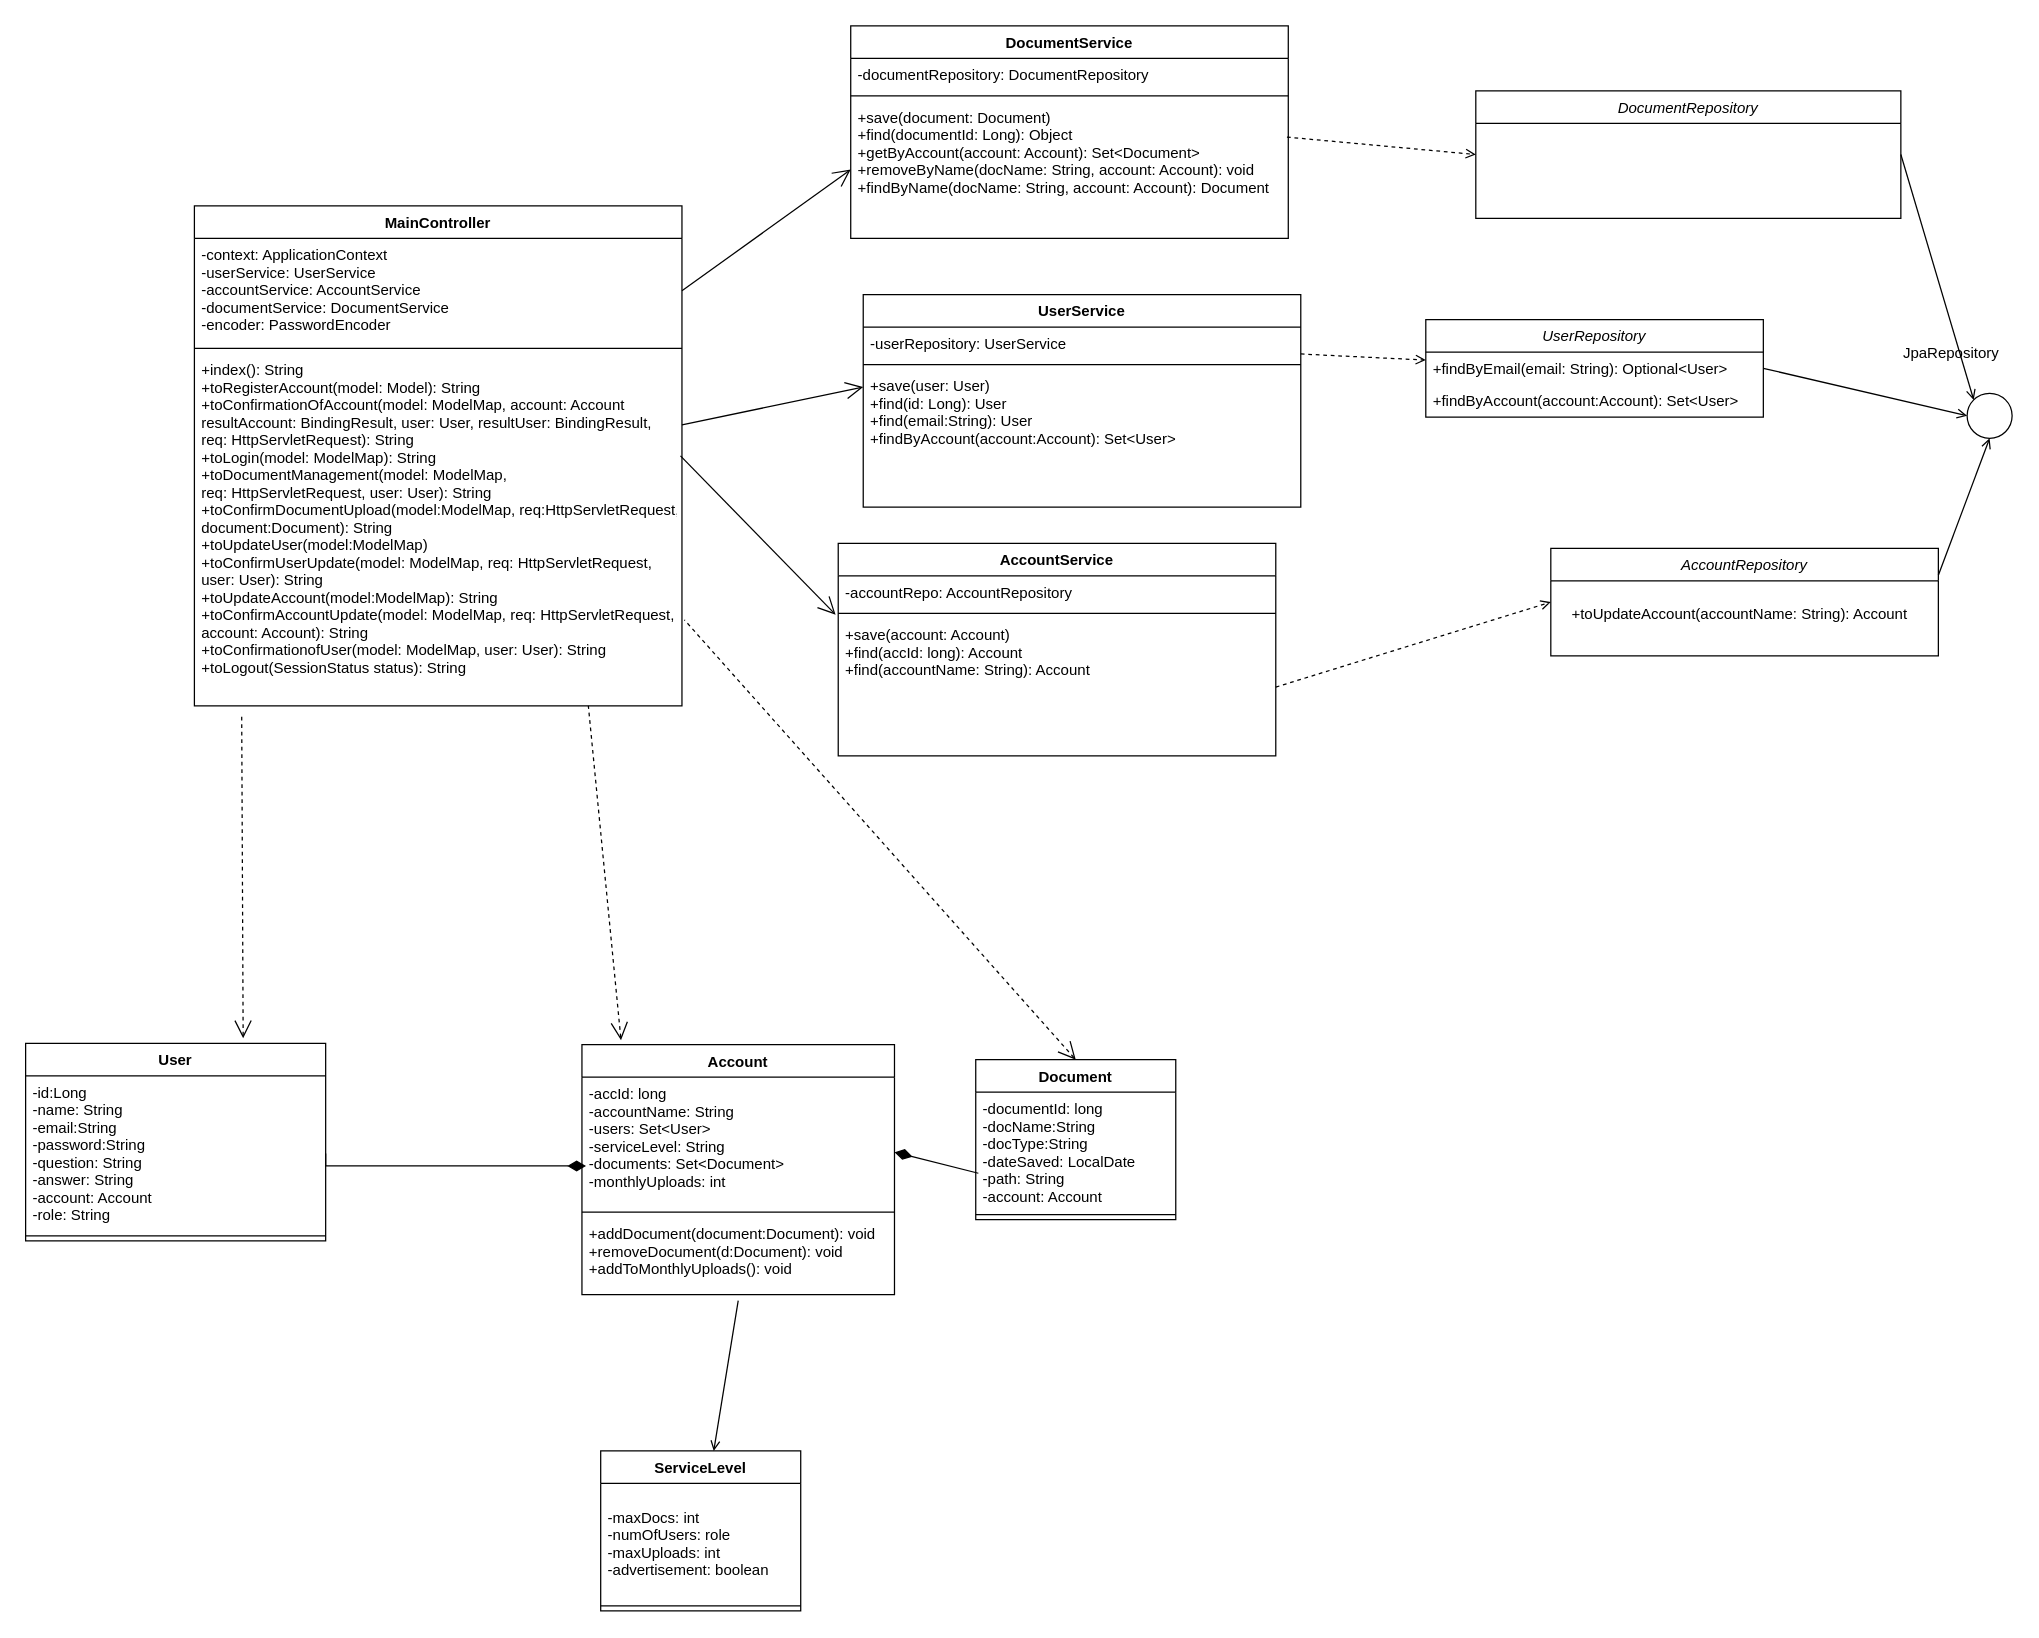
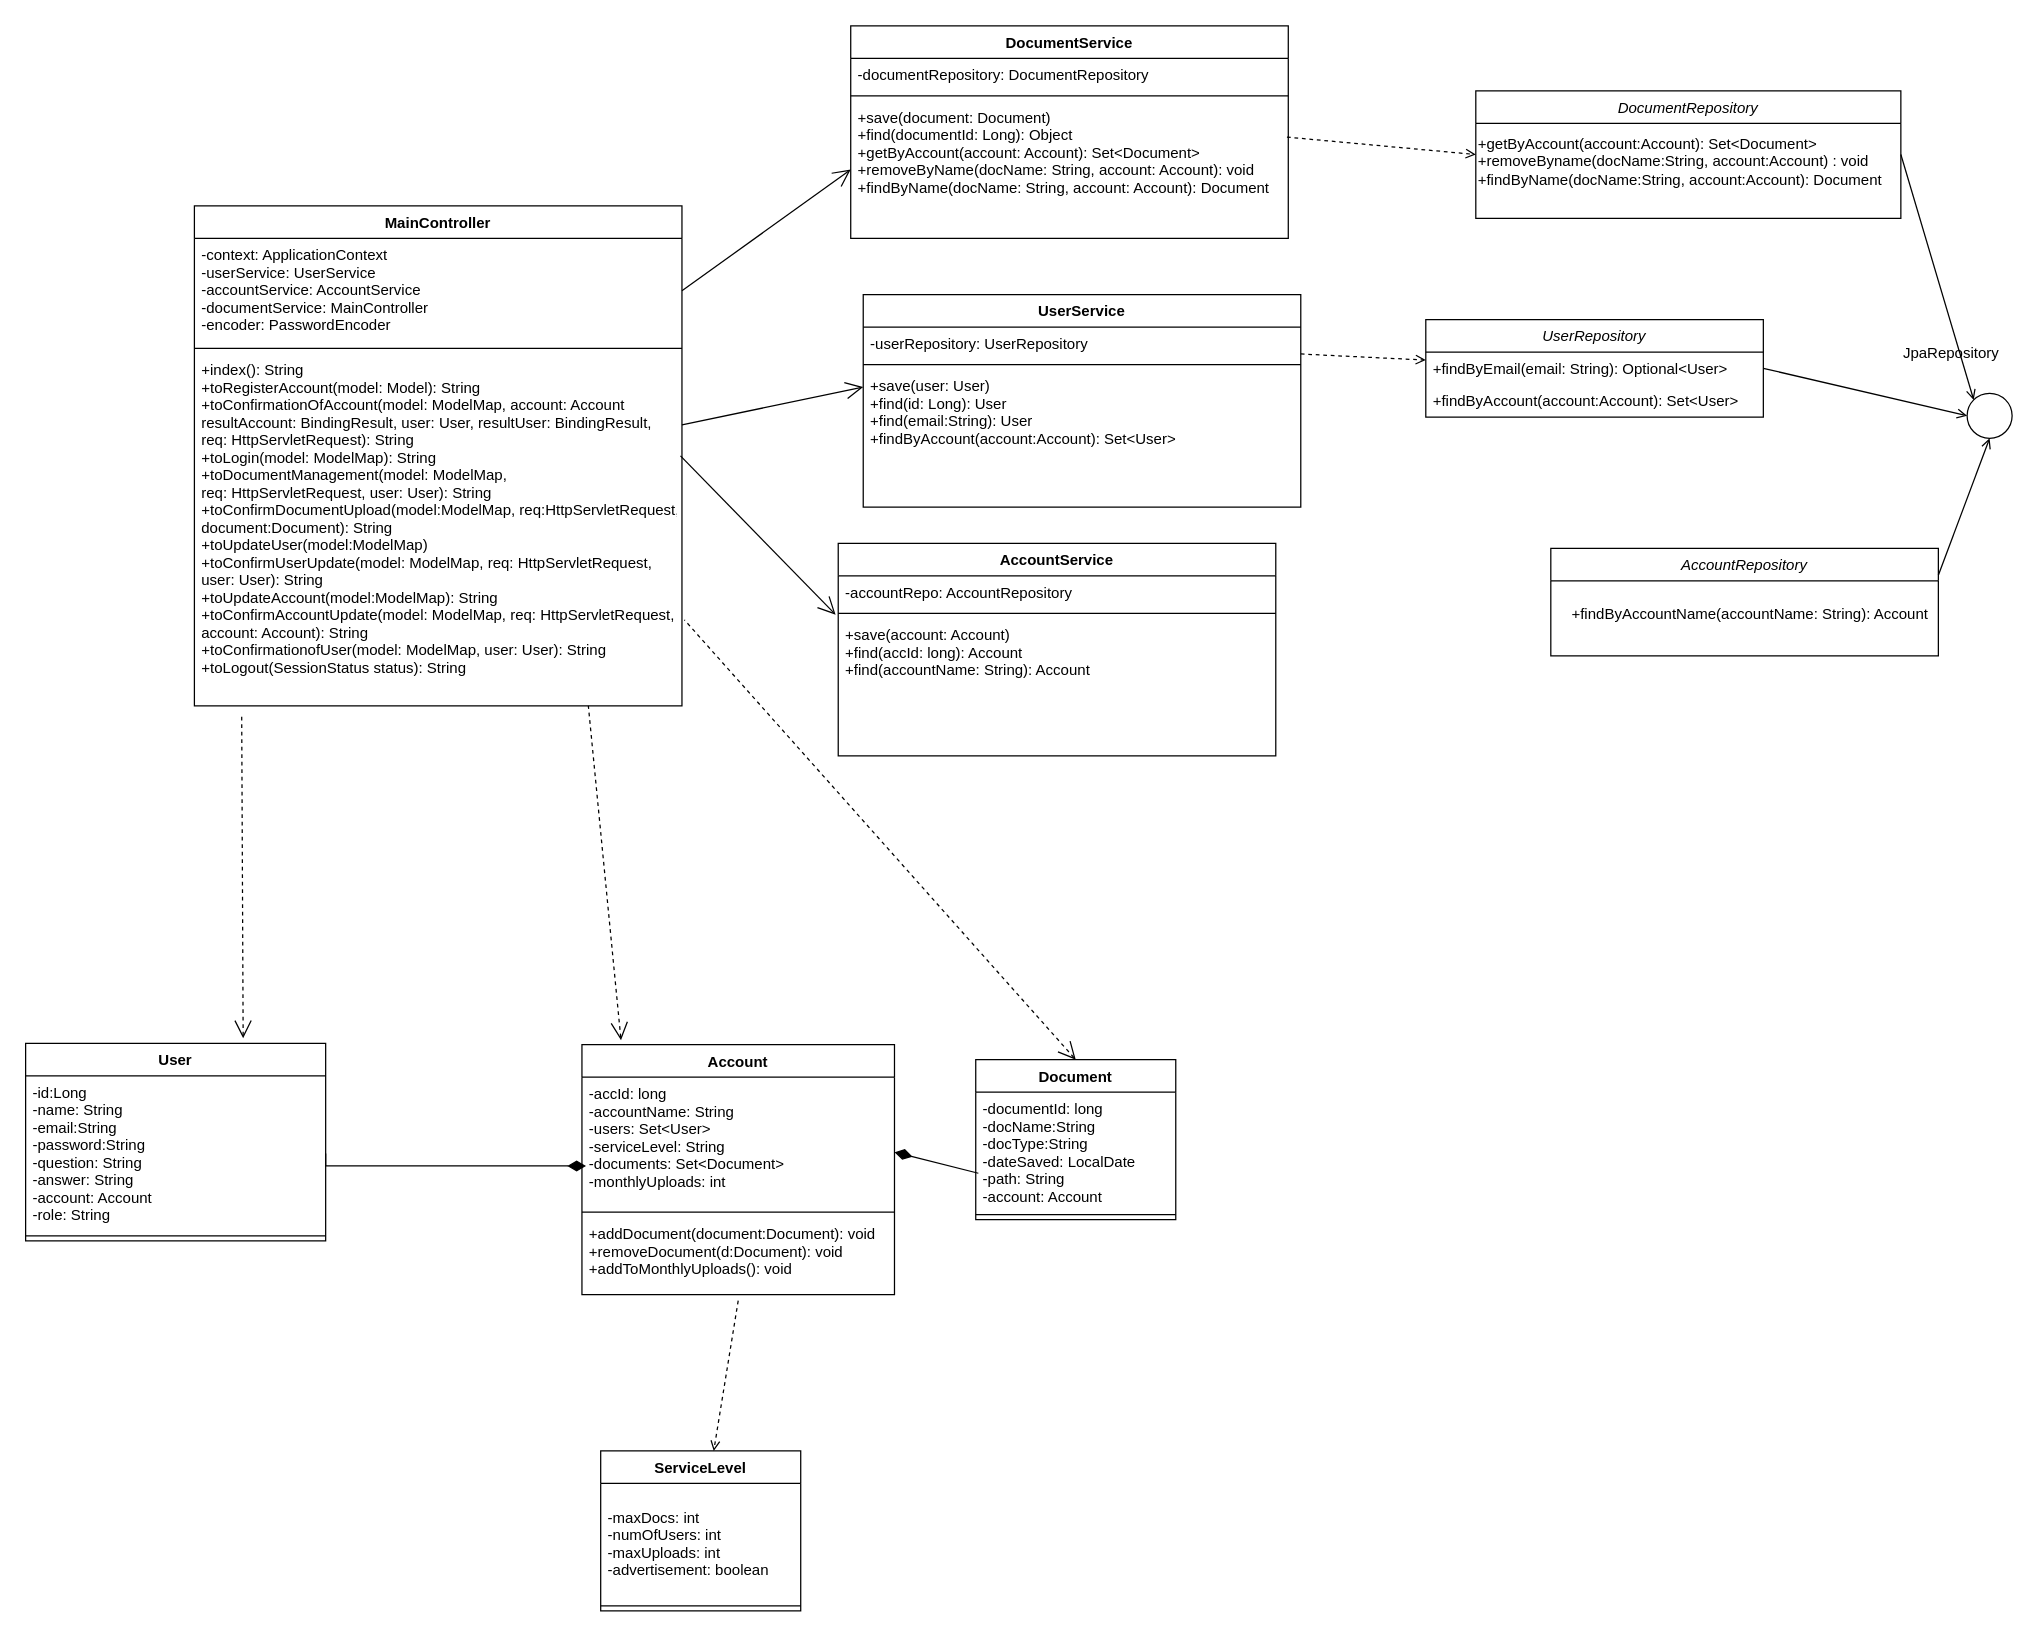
none -> (1688, 157)
(309, 255) -> (309, 255)
(980, 344) -> (992, 344)
(1755, 615) -> (1762, 615)
(1412, 645) -> none
(726, 1375) -> (726, 1375)
(656, 1518) -> (656, 1518)
